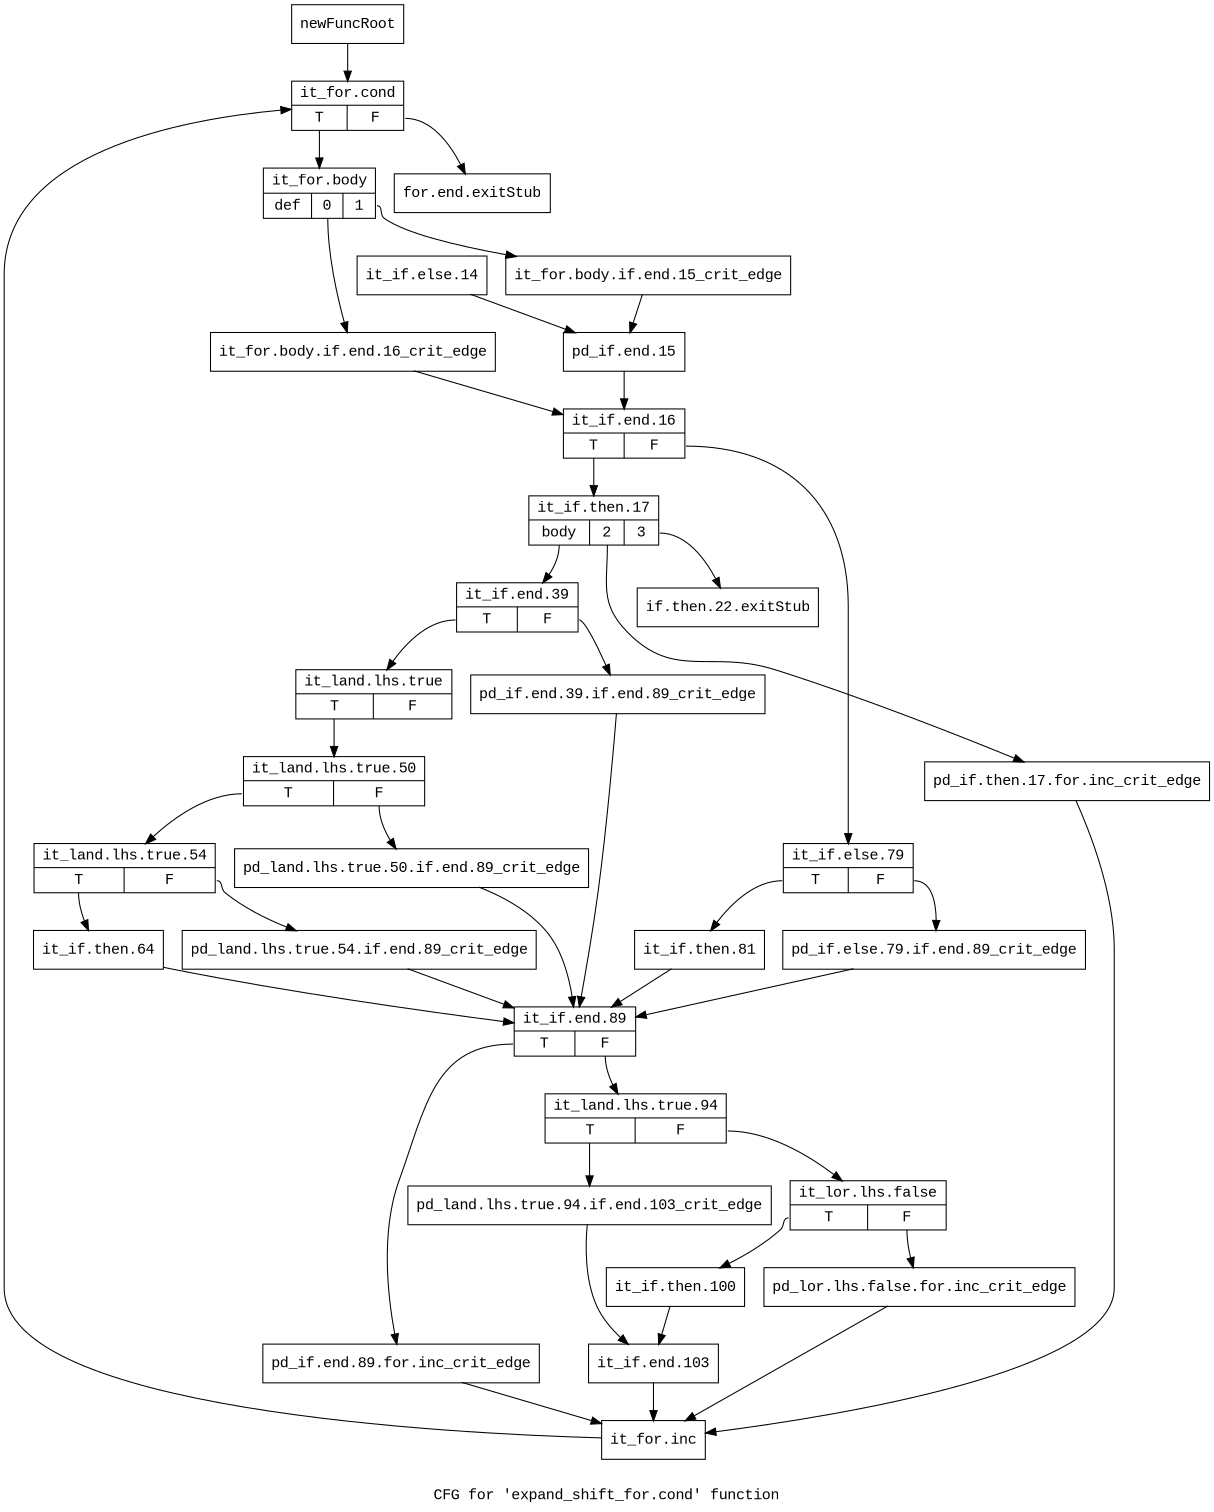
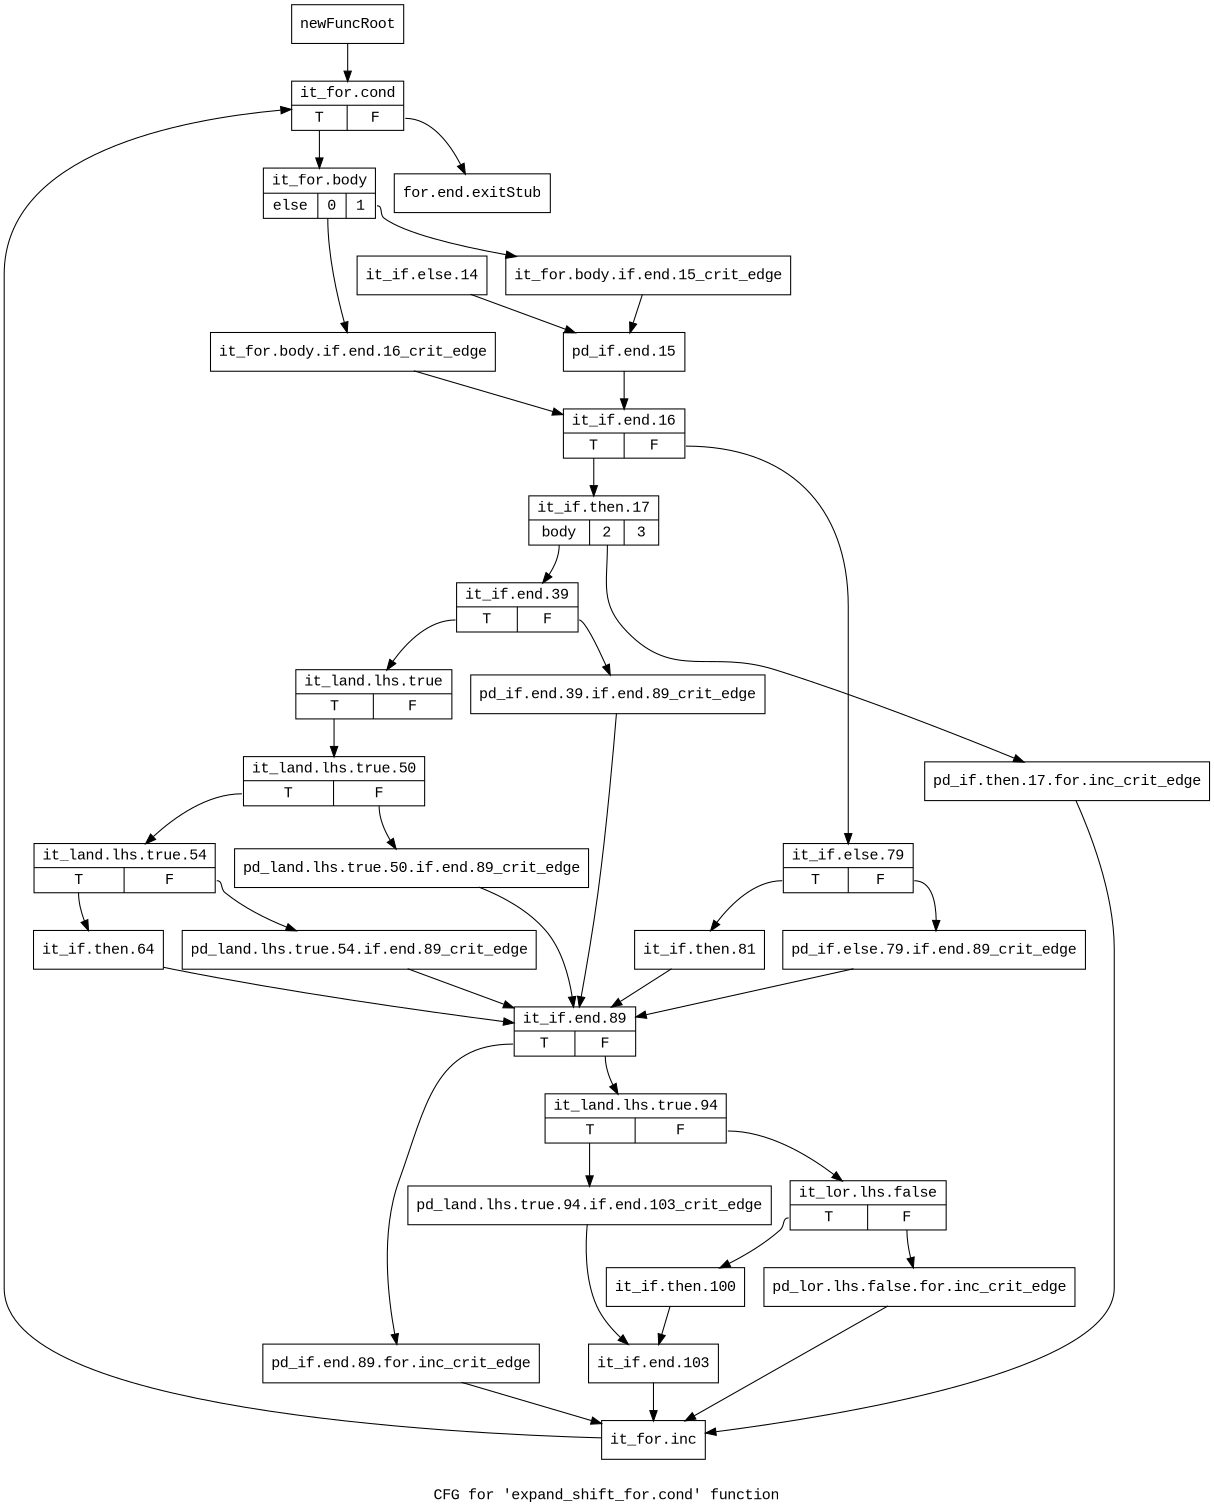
(287, 205) -> (291, 205)
(728, 607) -> none
